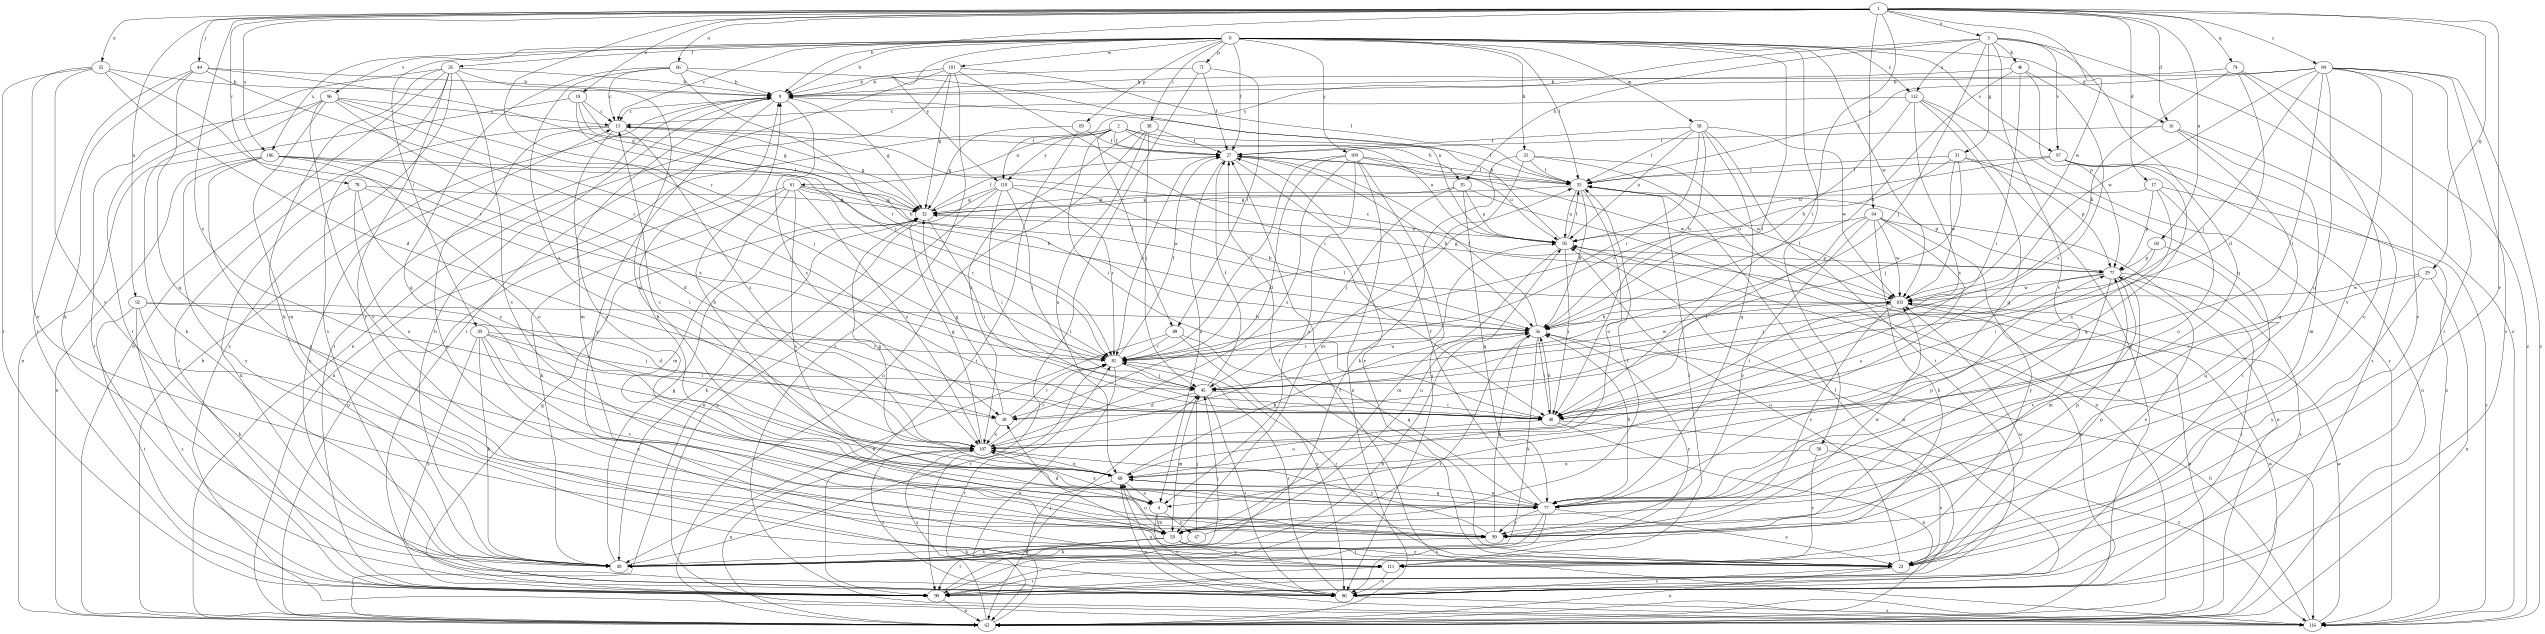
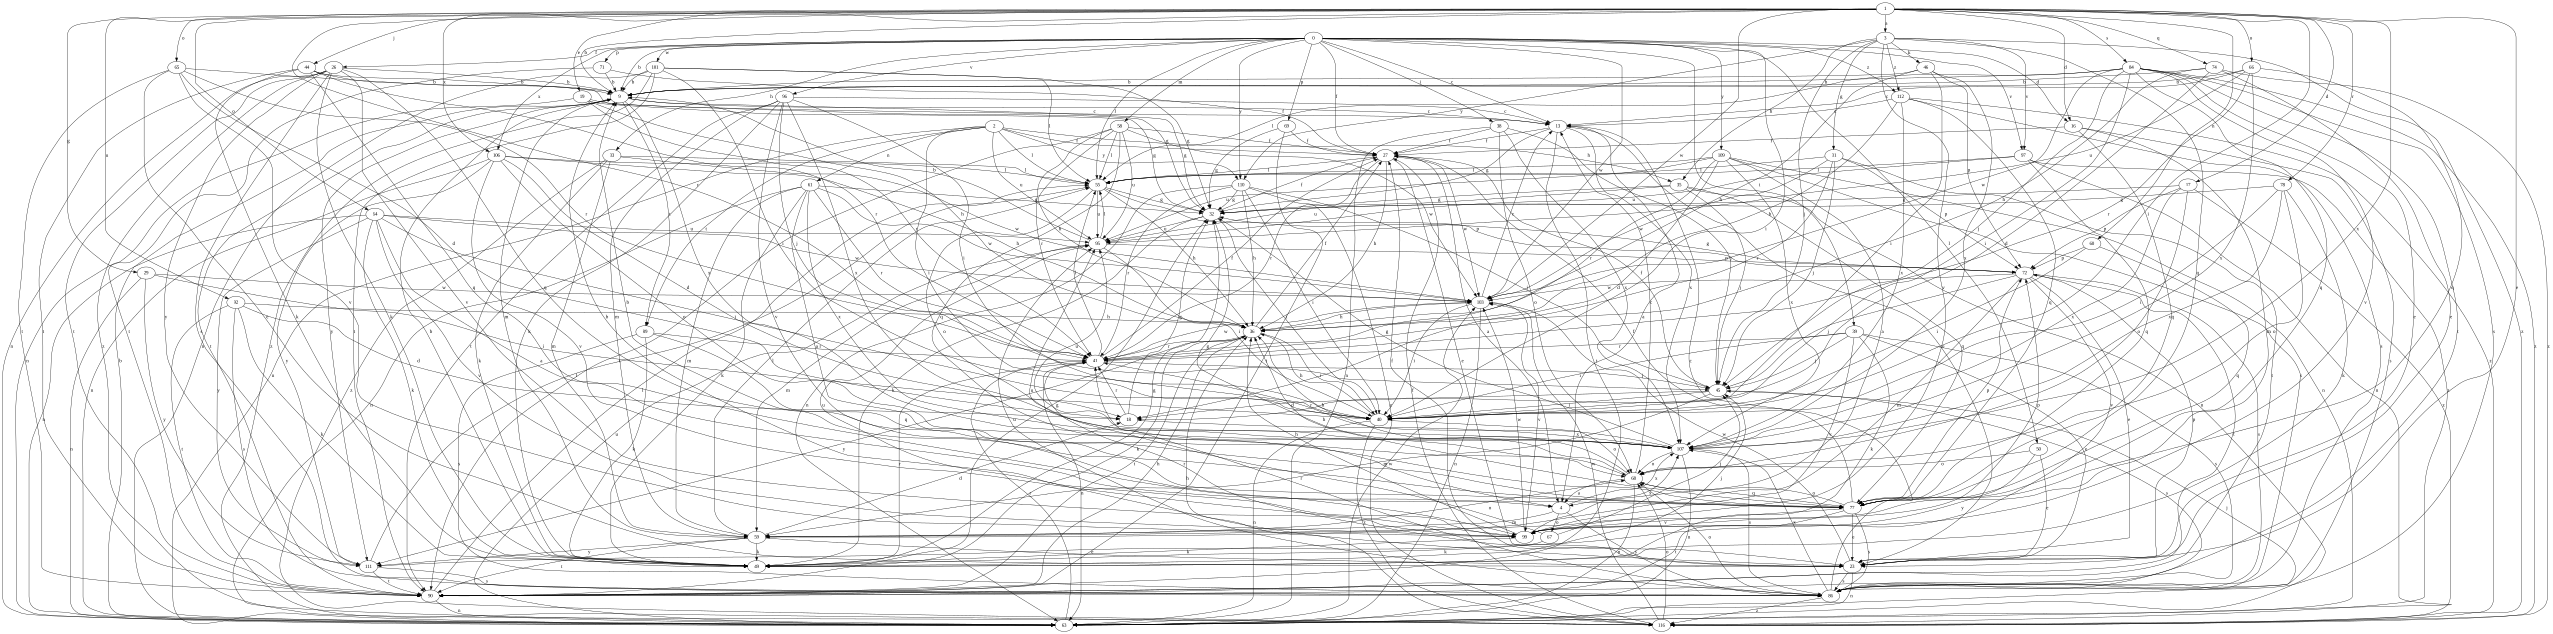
(1251, 186) -> (668, 209)
(1114, 361) -> (1095, 361)
